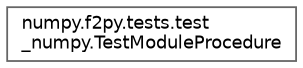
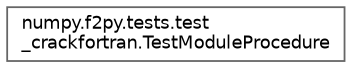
(152, 34) -> (176, 34)
